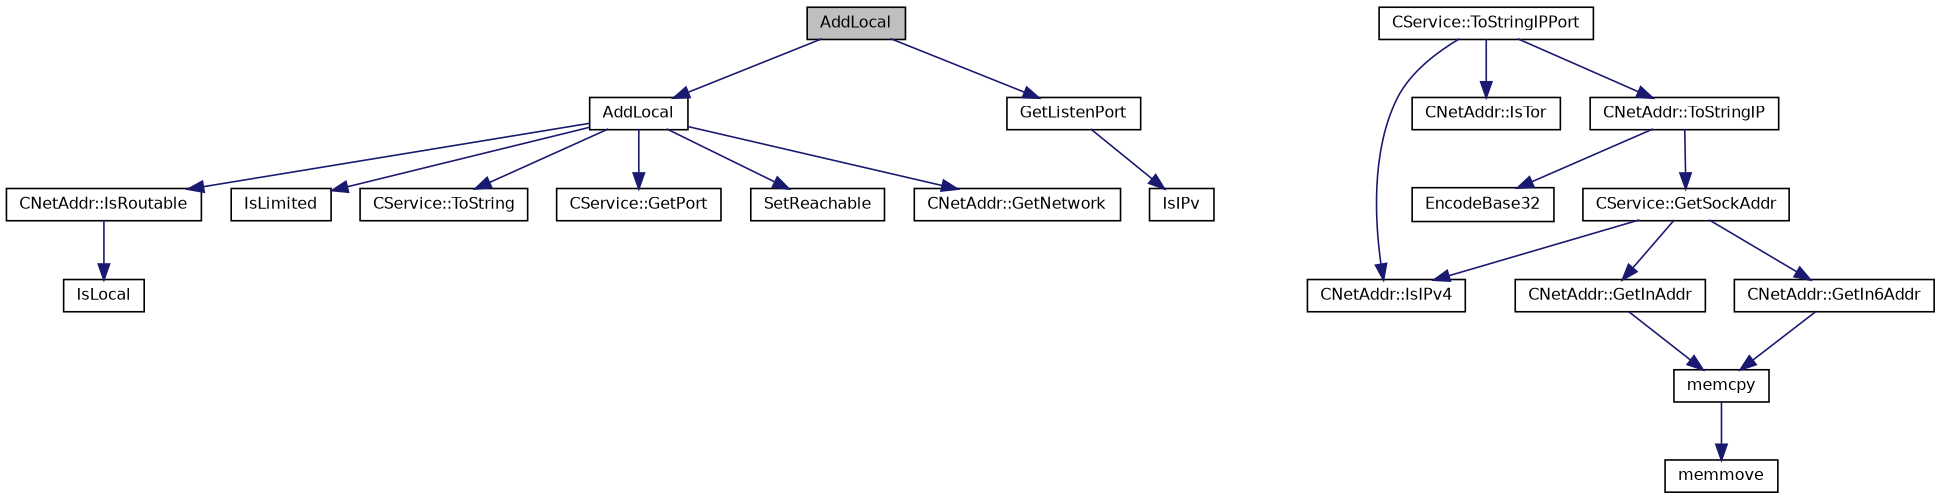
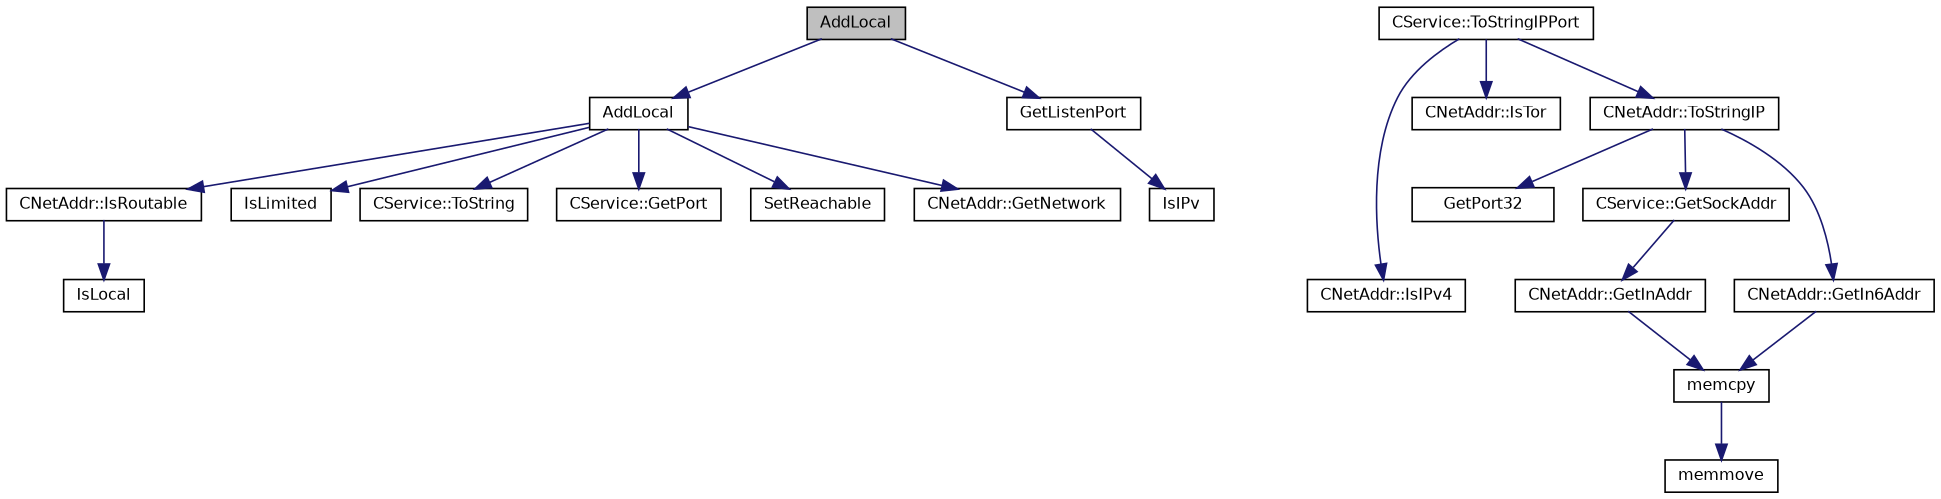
(1483, 205) -> (1483, 205)
(1753, 246) -> (1797, 180)
(1544, 248) -> none
